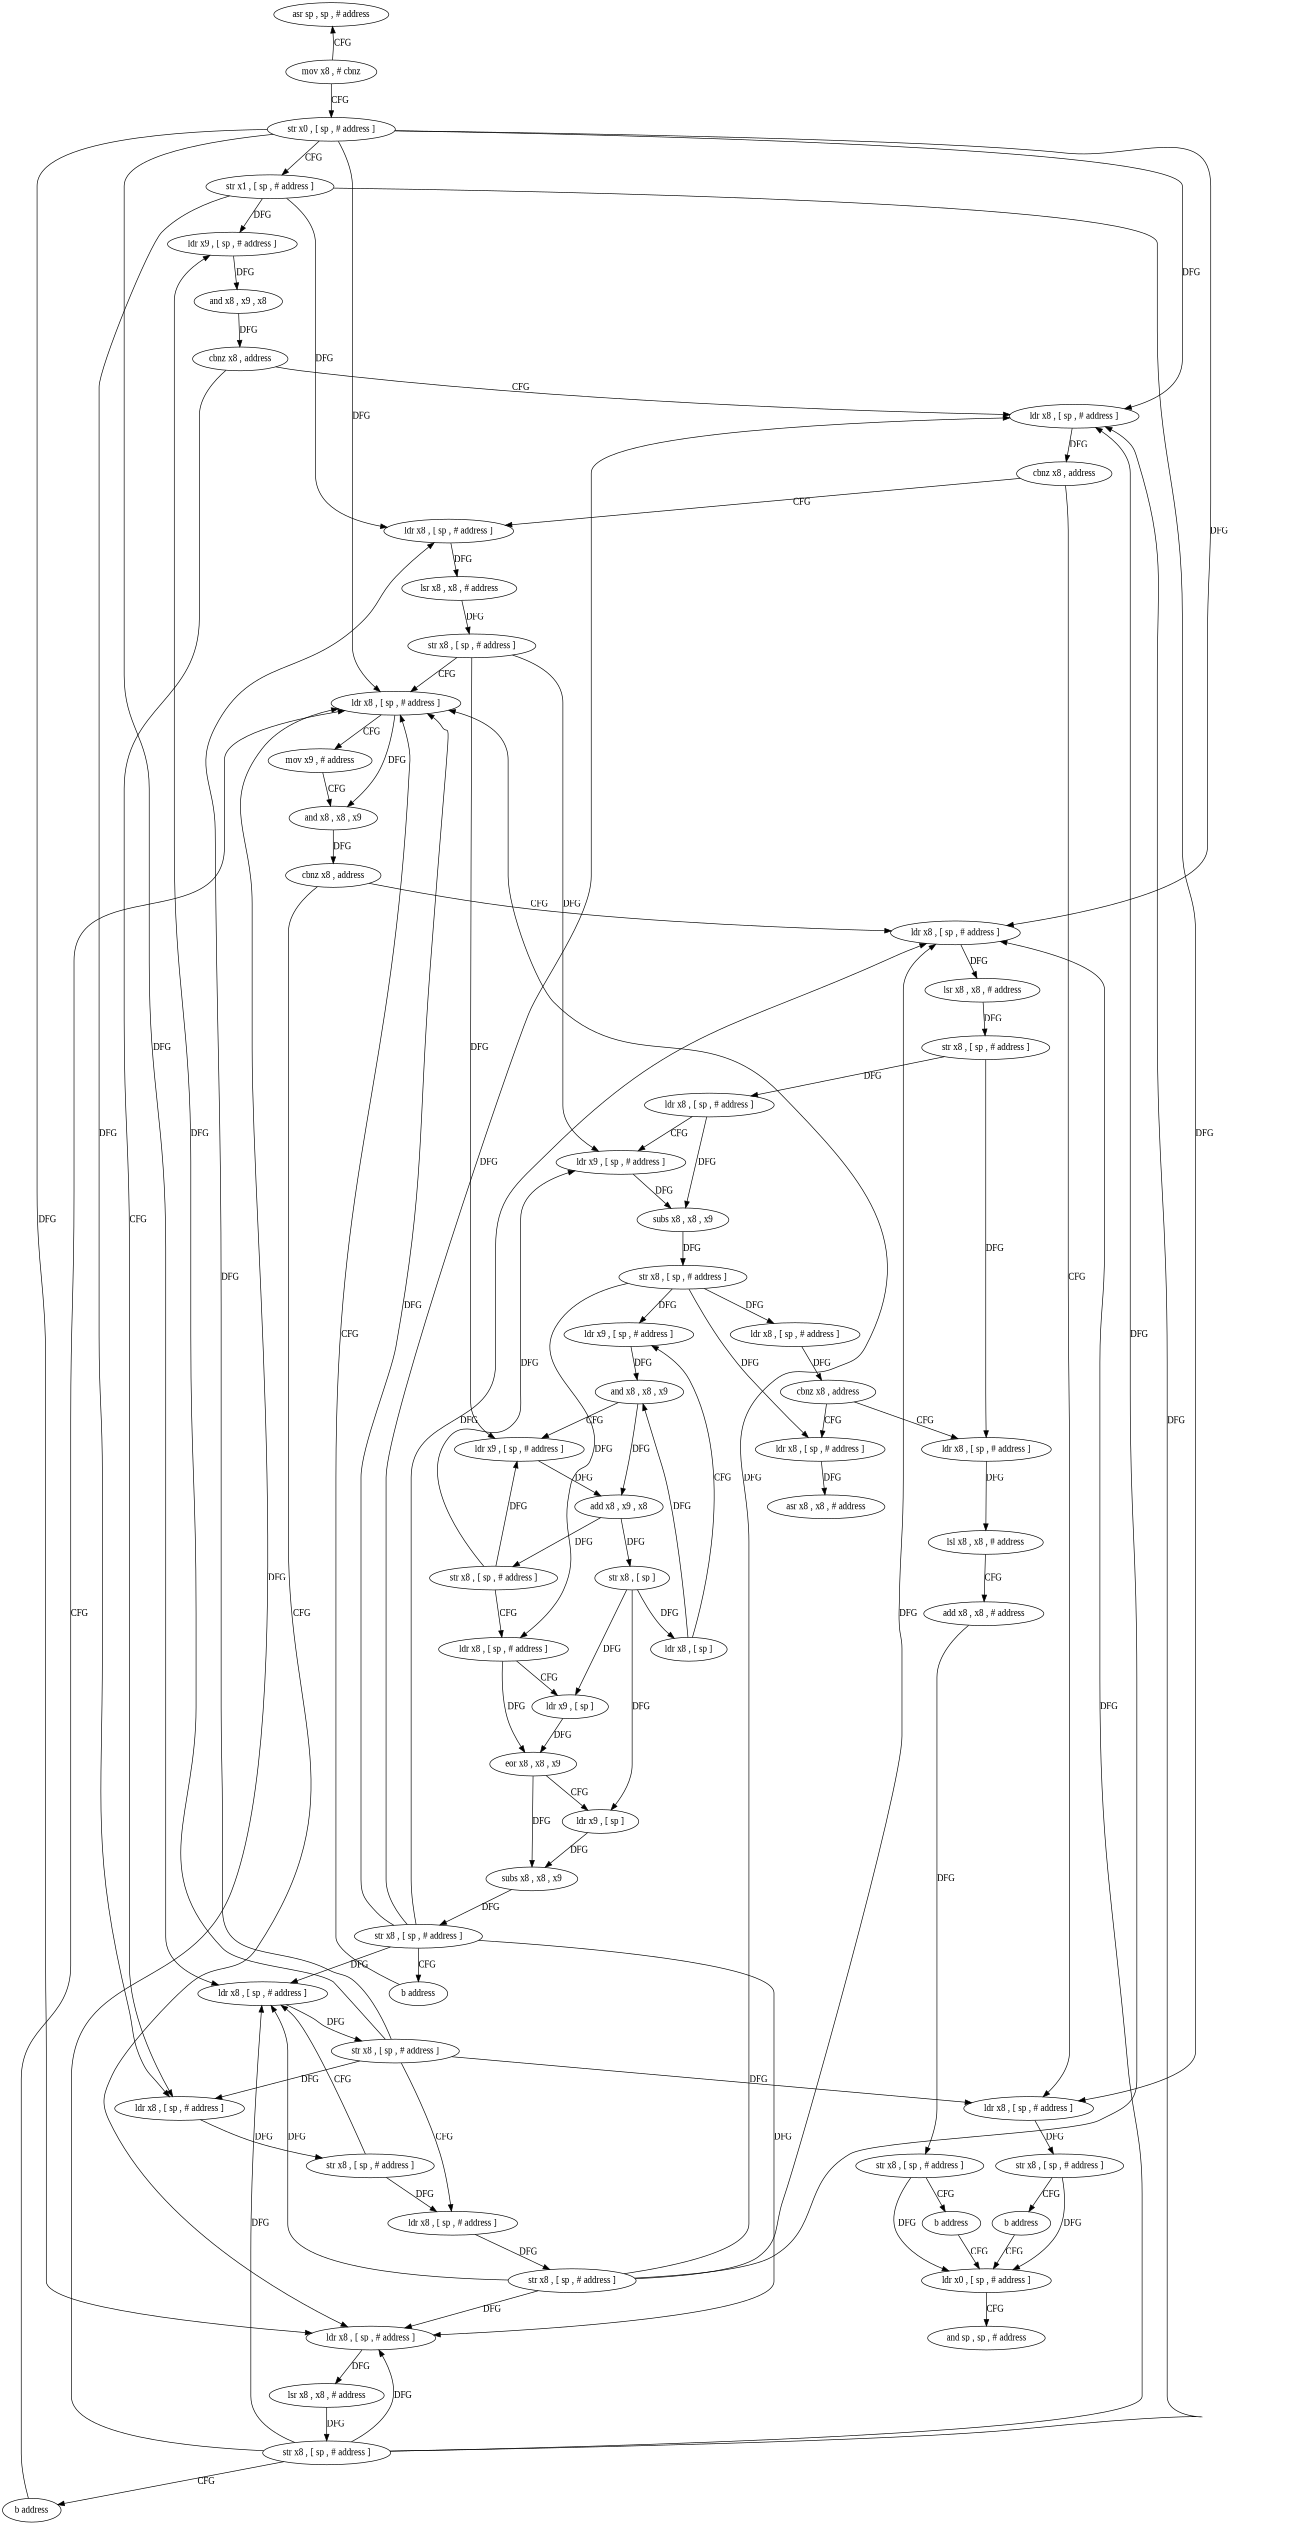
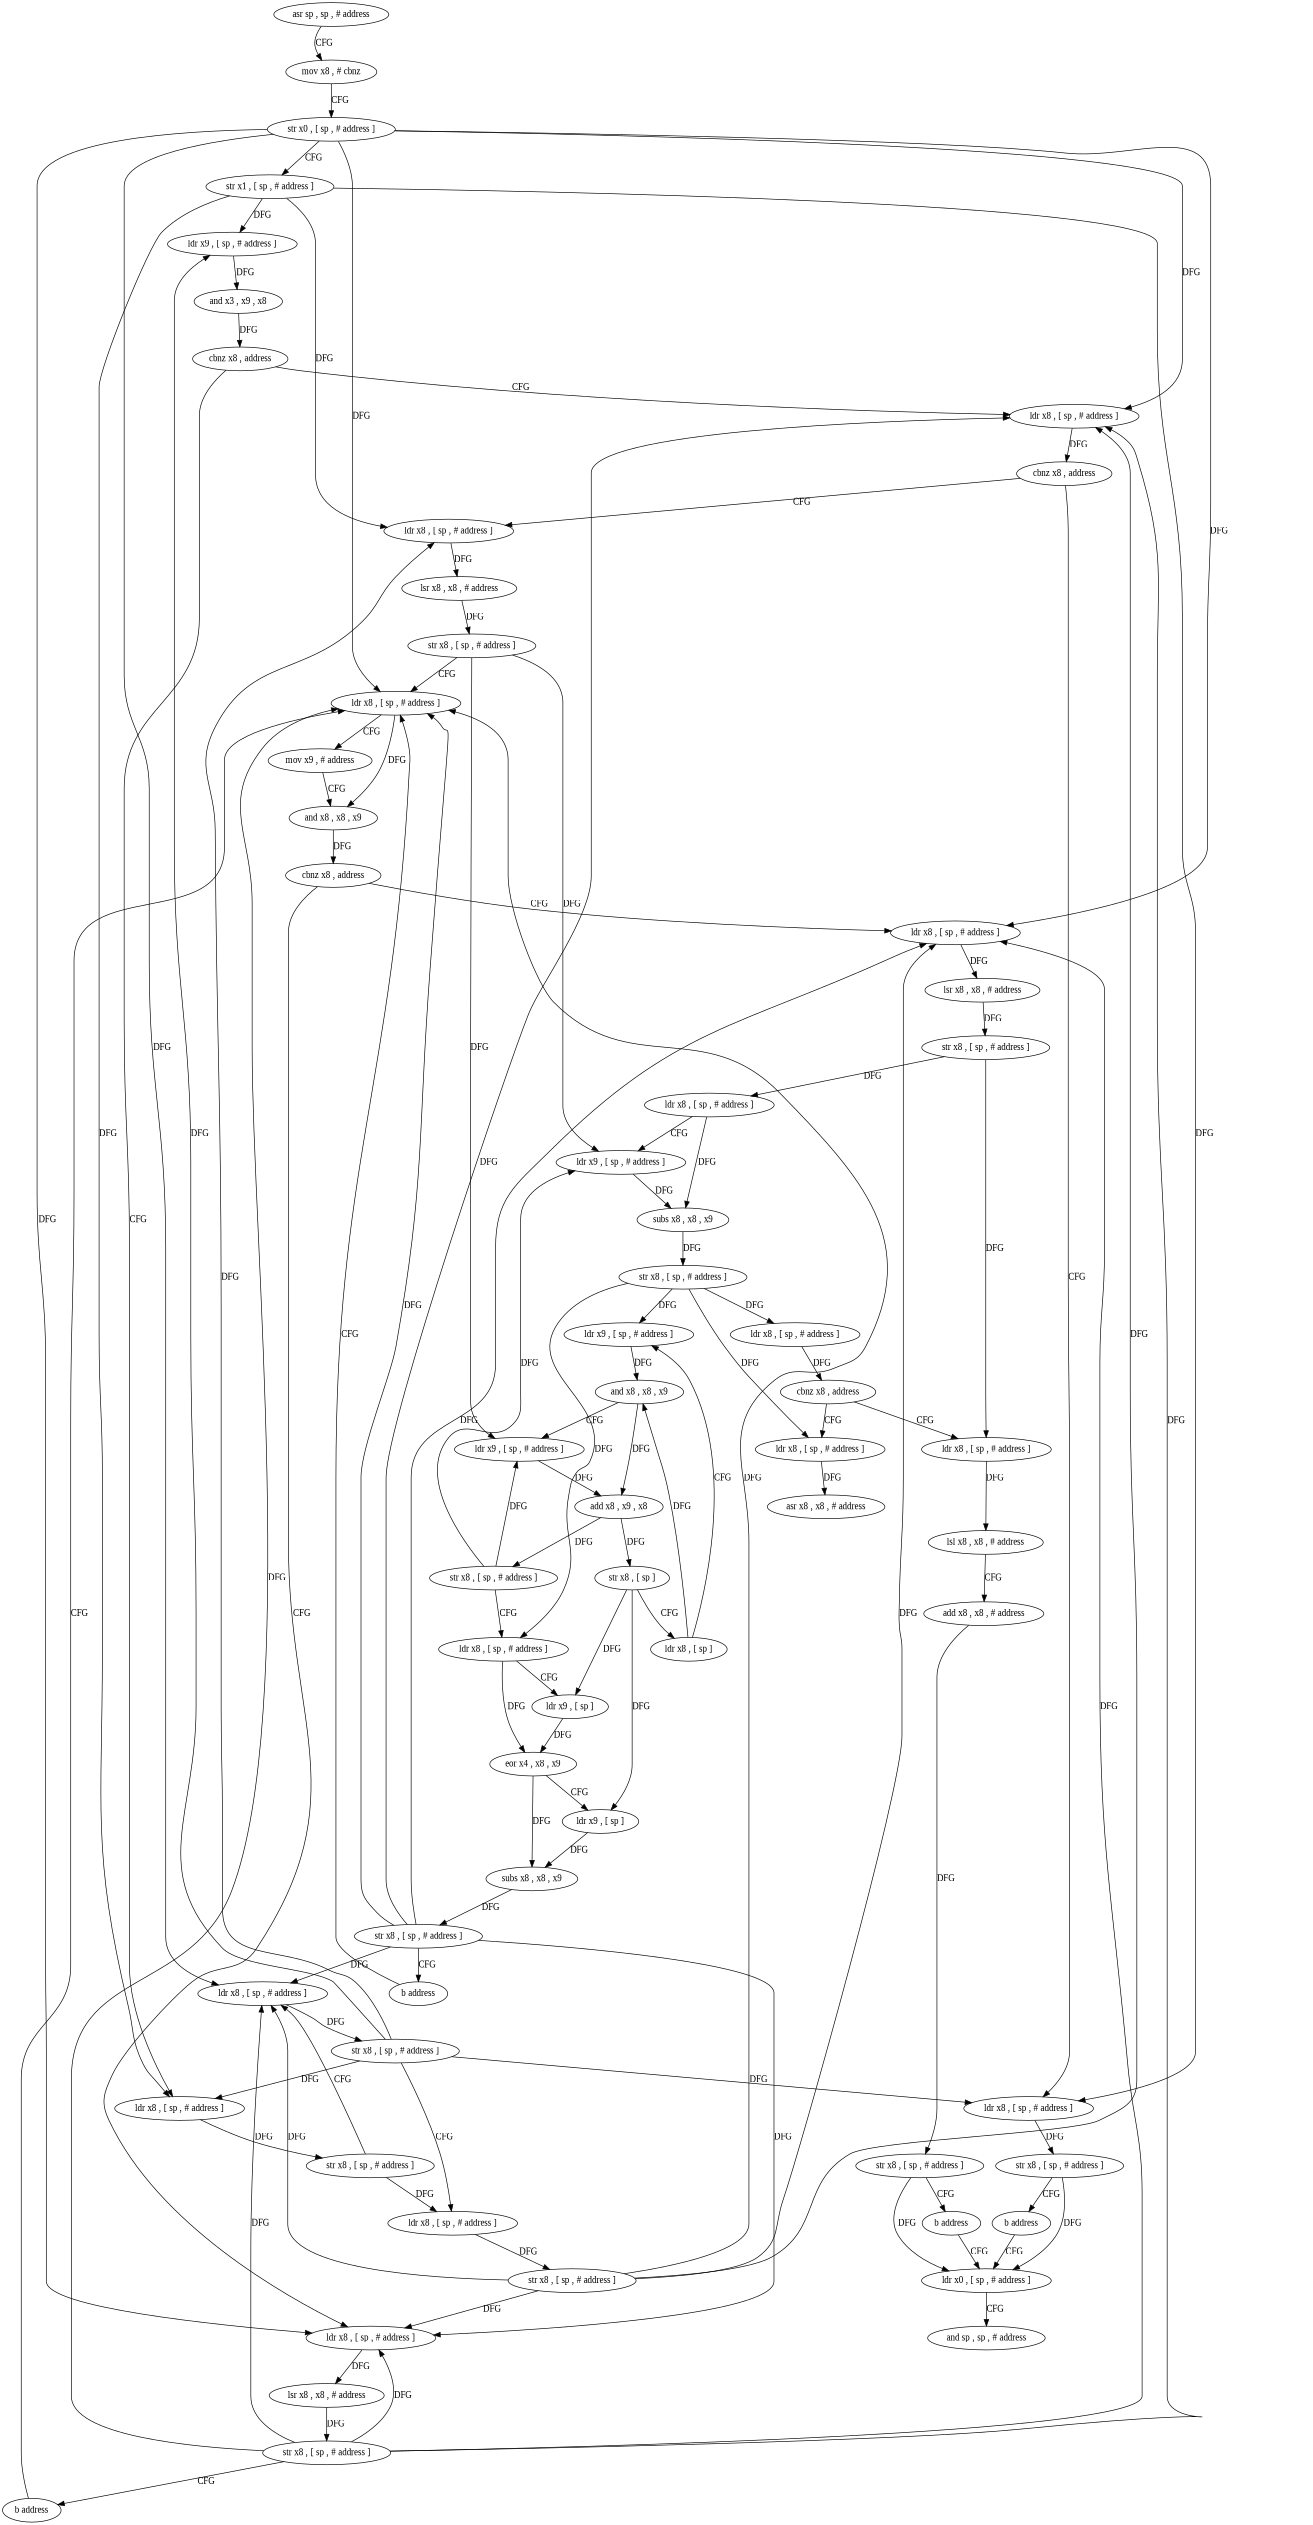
(333, 47) -> (315, 40)
(238, 301) -> (238, 301)
(670, 1614) -> (670, 1614)
(533, 1764) -> (533, 1764)
